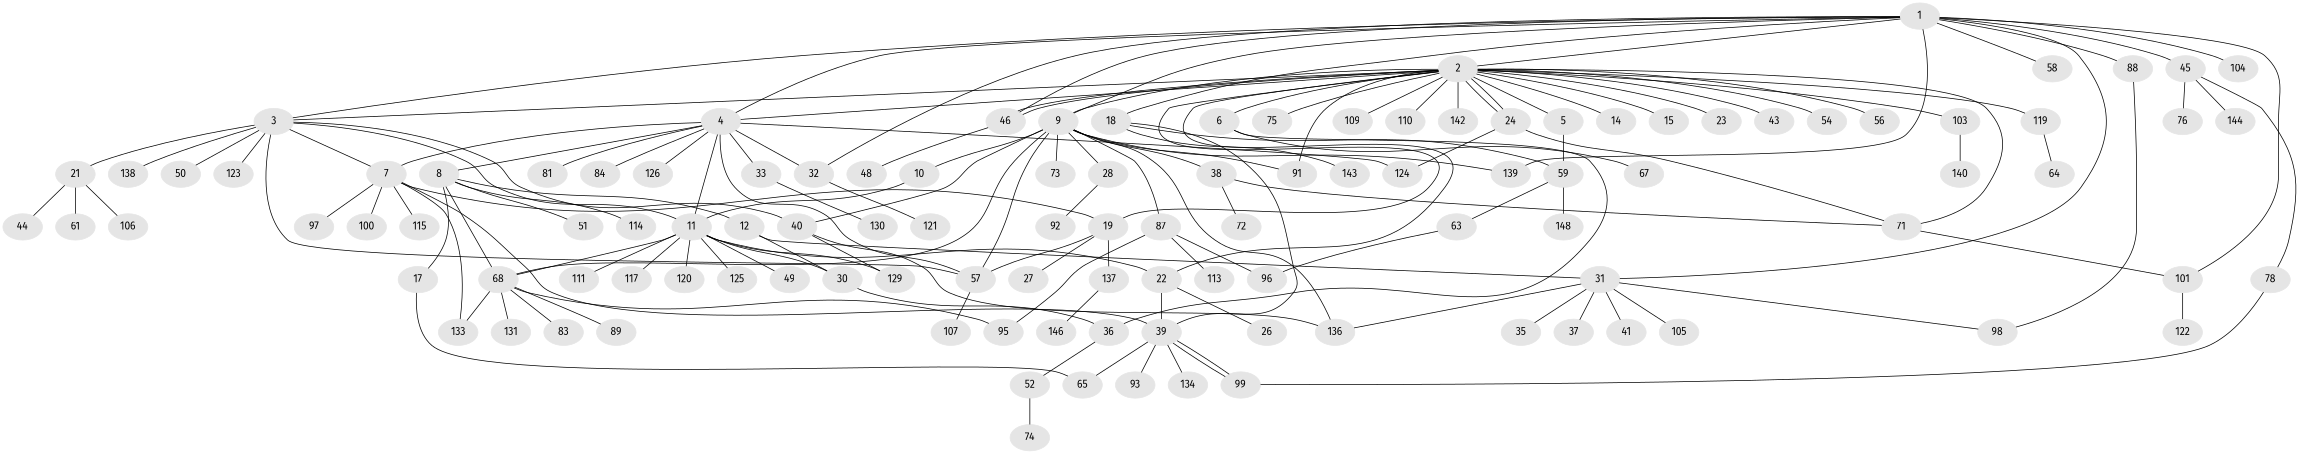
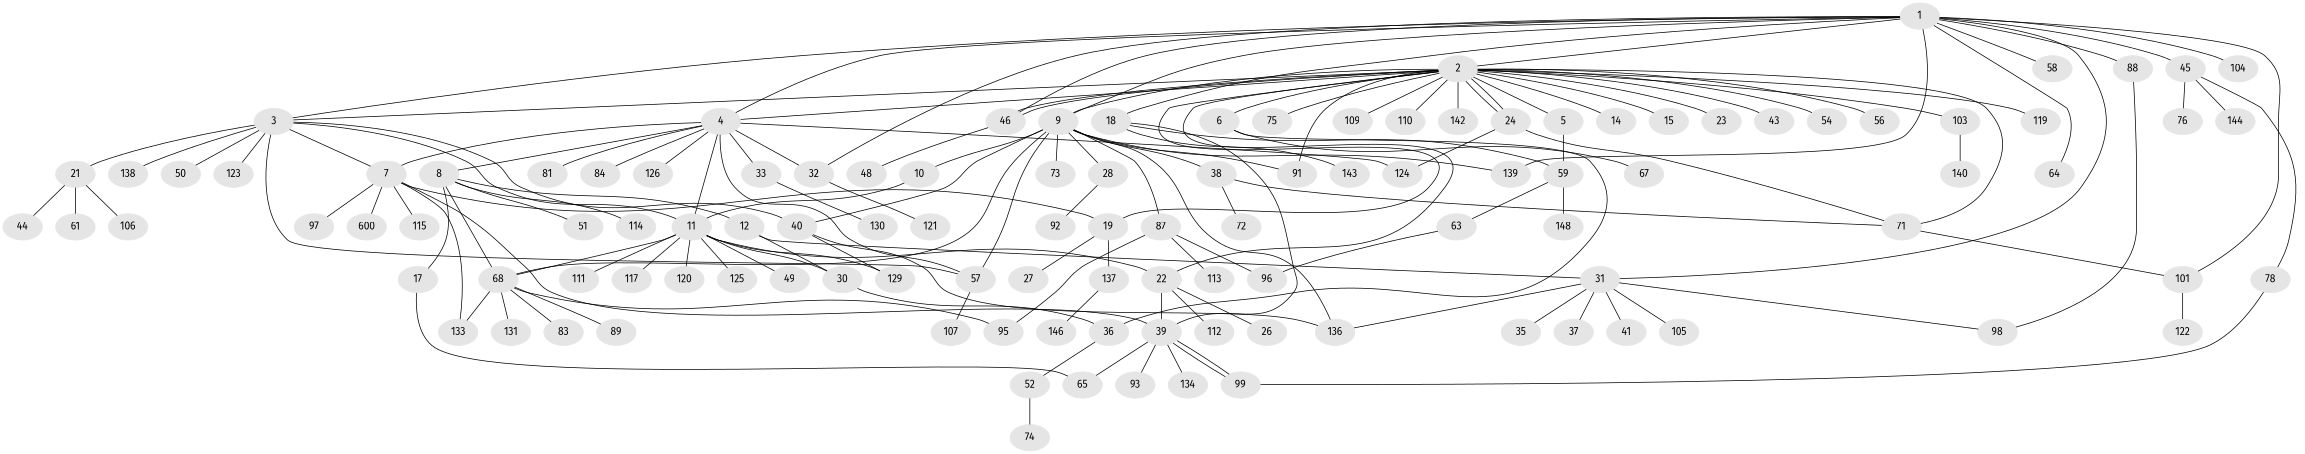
(2048, 148) -> (2024, 81)
(367, 227) -> (367, 227)
(1060, 248) -> none
none -> (1214, 332)
